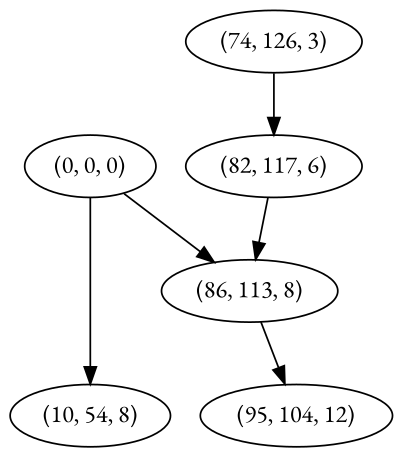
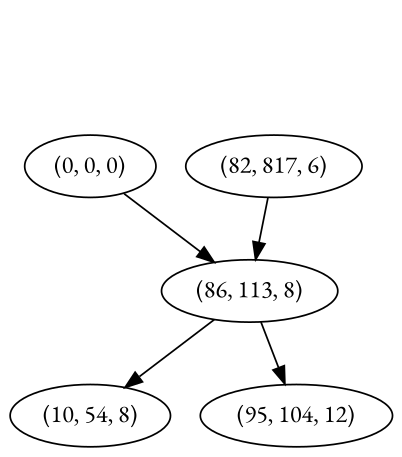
(274, 42) -> none
(274, 166) -> (274, 166)
(90, 282) -> (177, 348)
